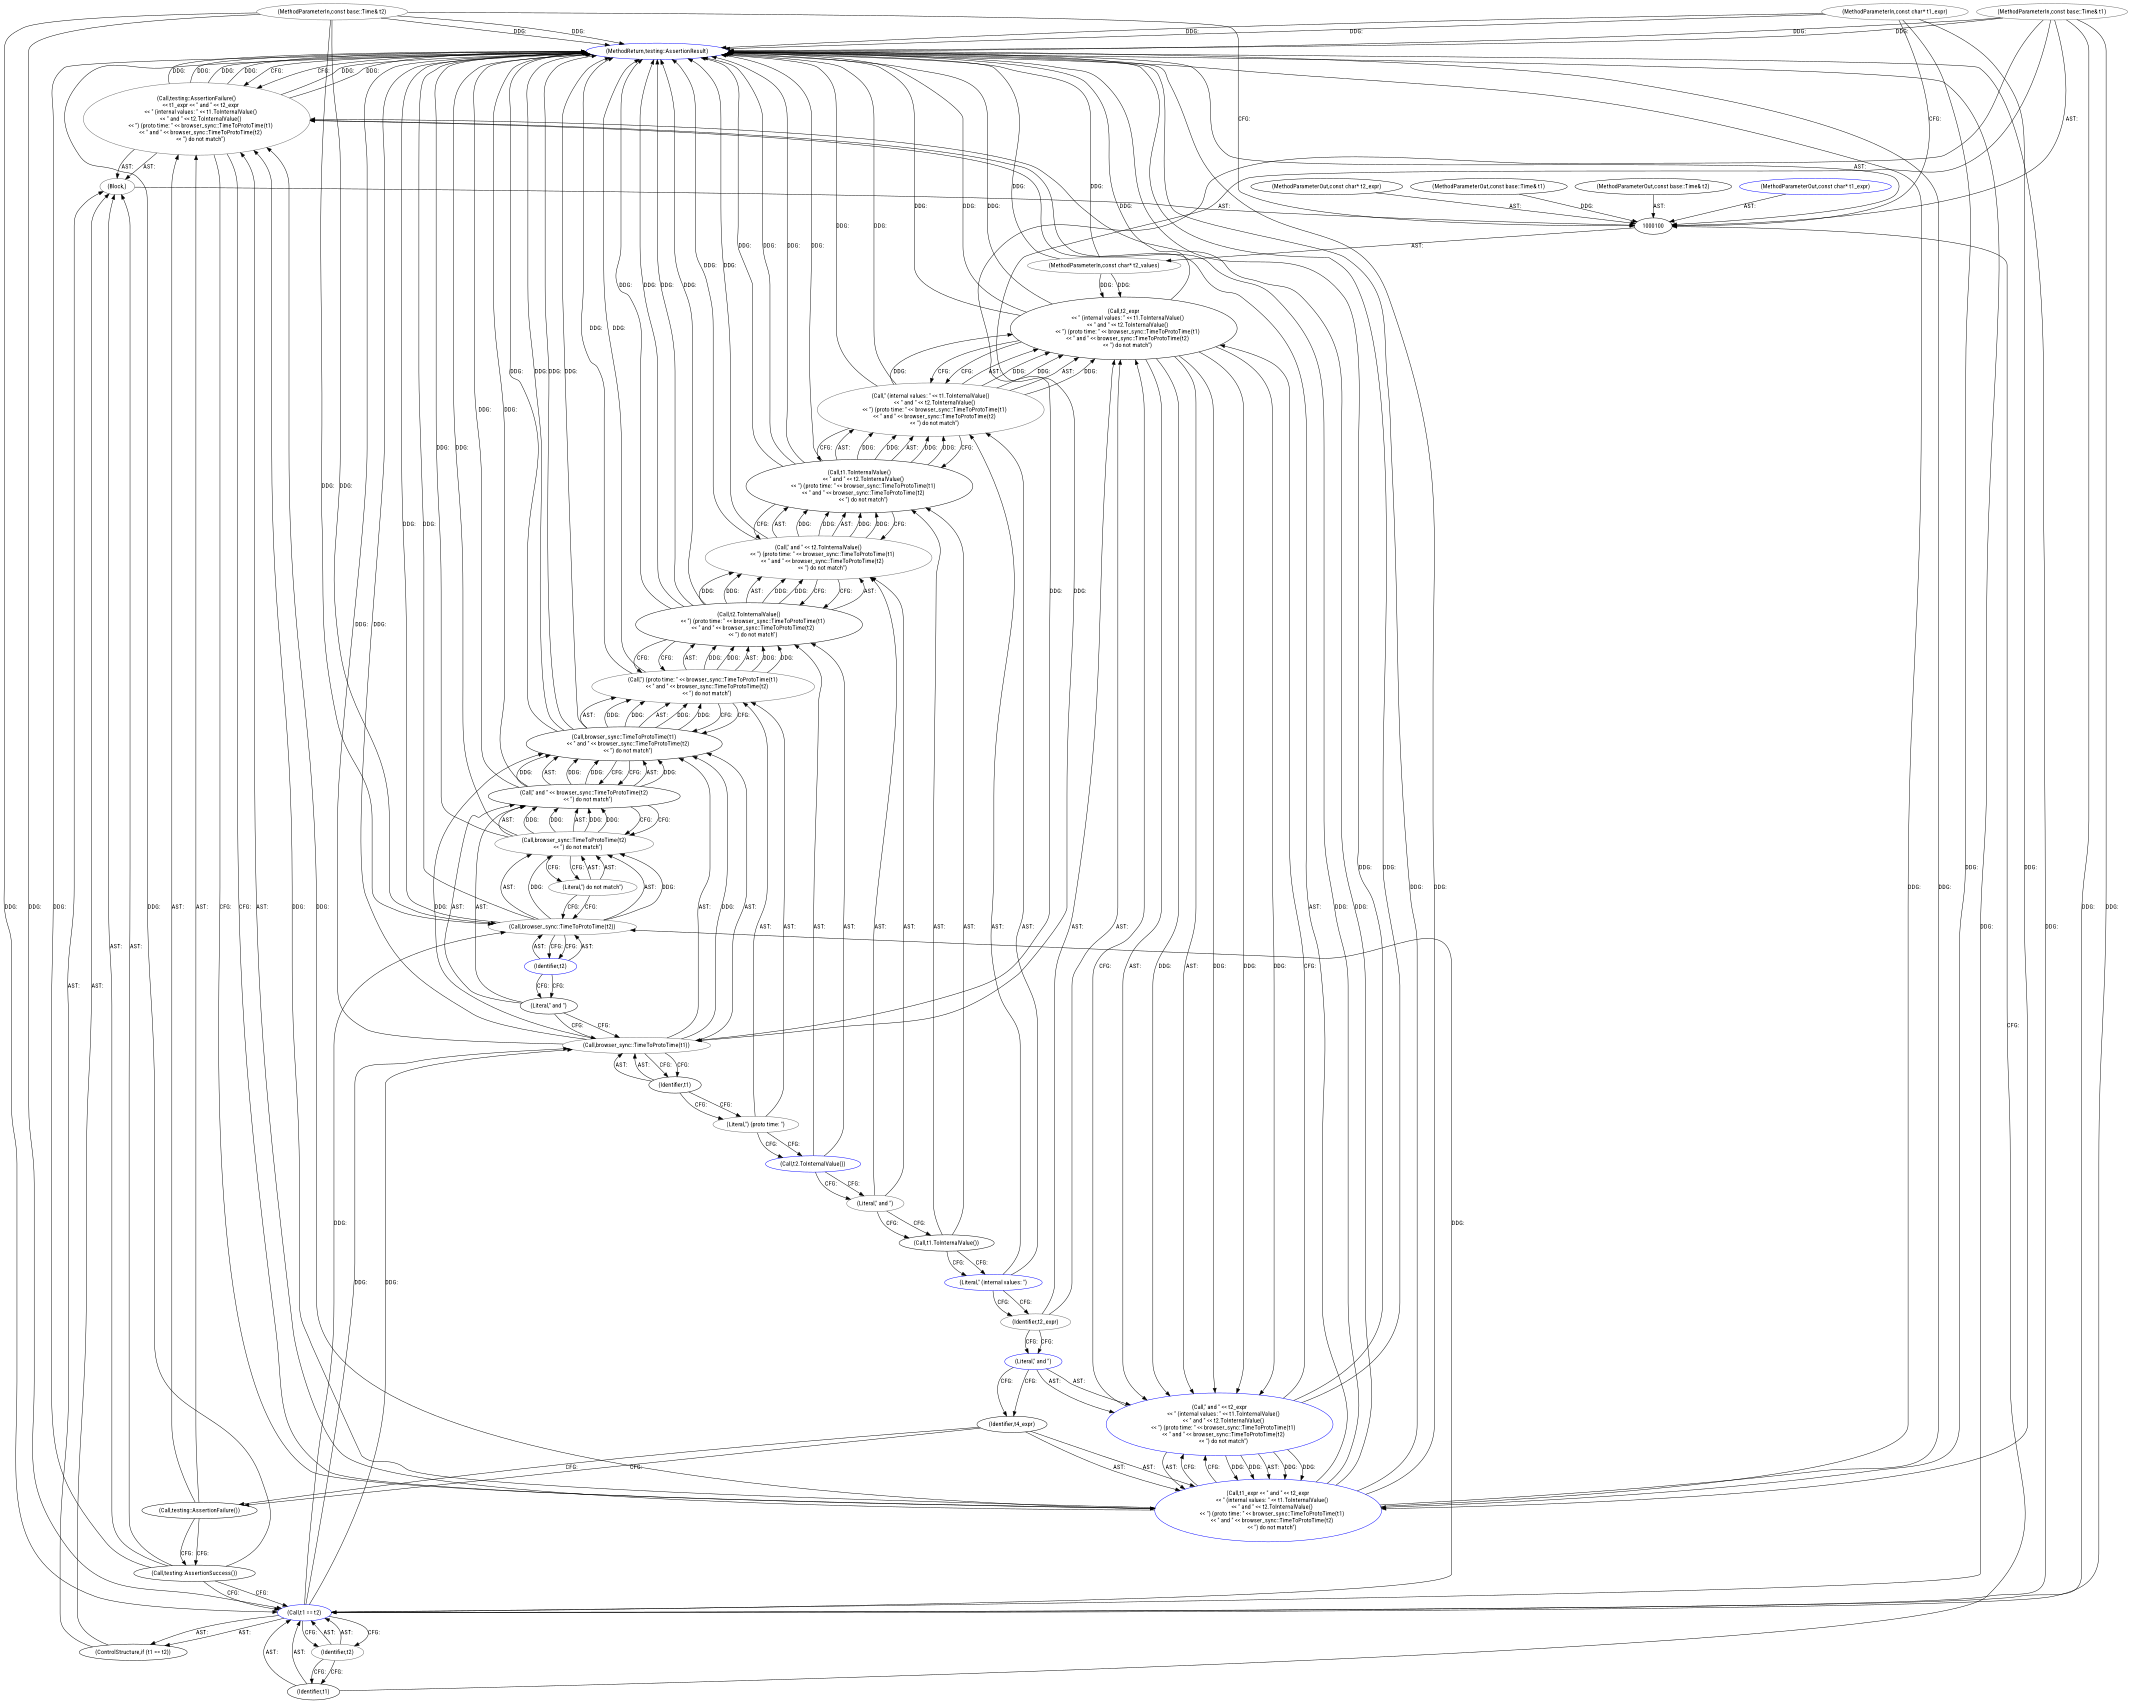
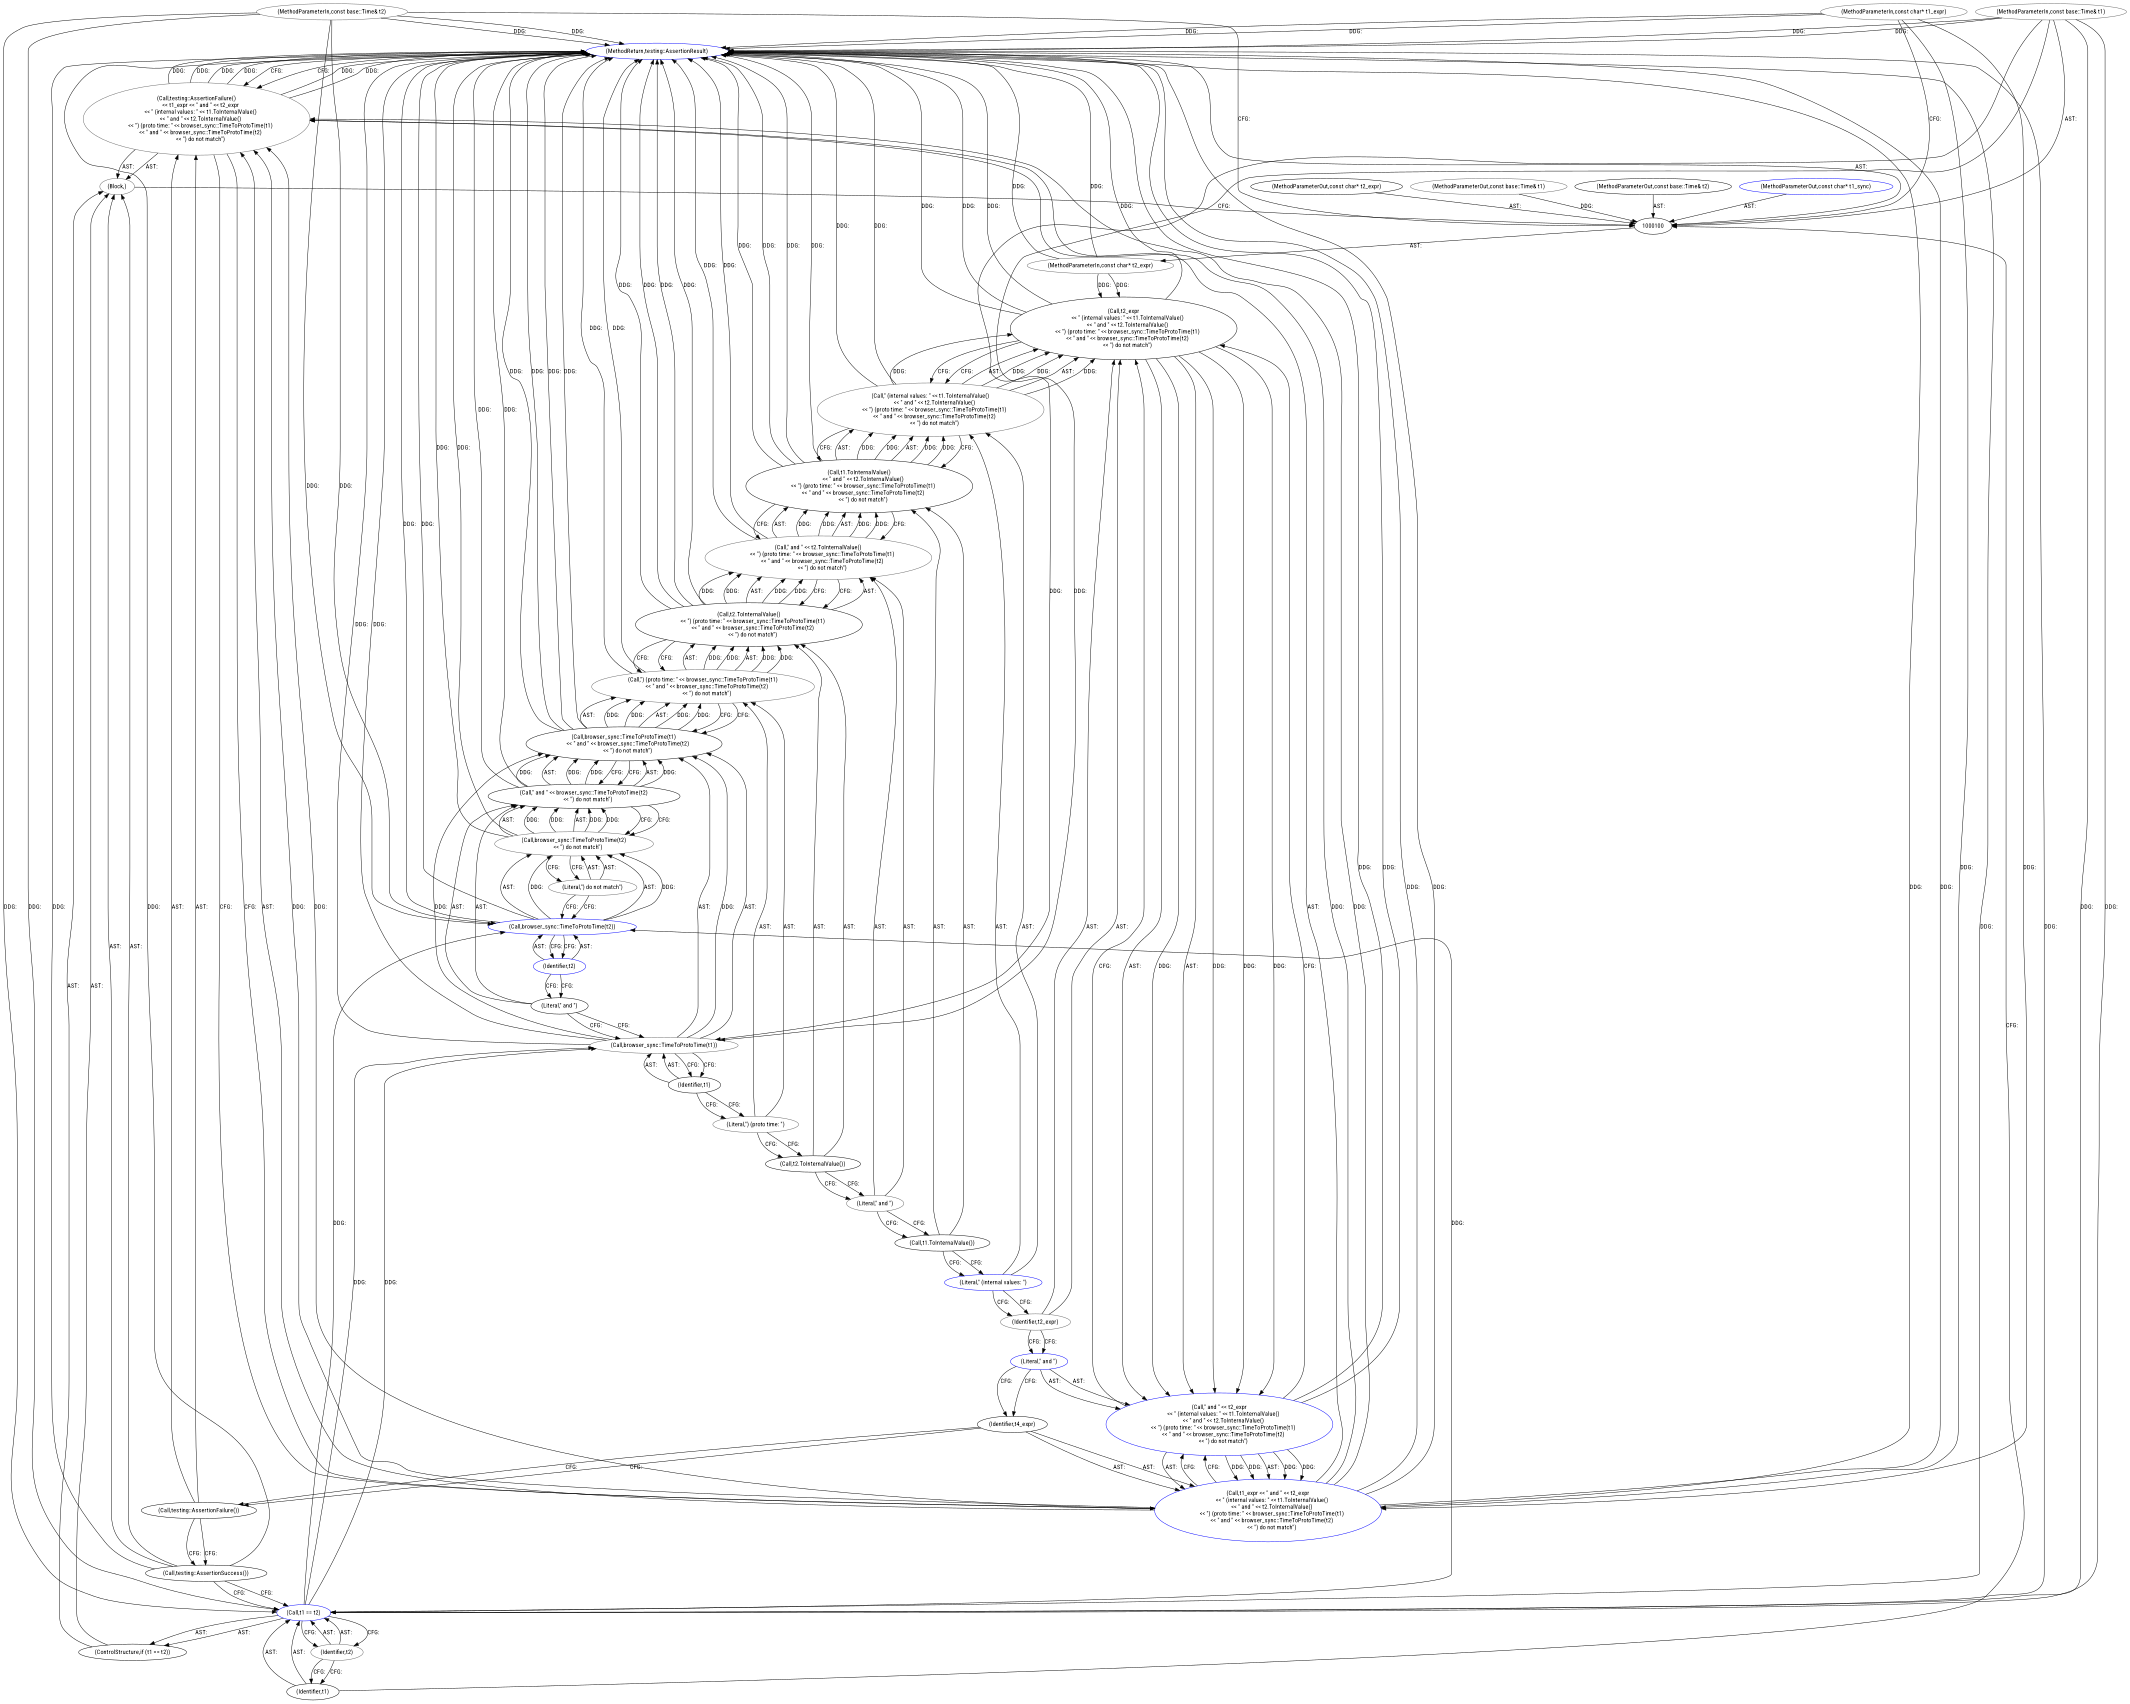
(1400, 165) -> (1407, 165)
(1489, 187) -> (1489, 187)
(1815, 187) -> (1816, 187)
(1225, 206) -> (1225, 206)
(1104, 266) -> (1100, 266)
(562, 927) -> (562, 927)
(813, 1164) -> (813, 1164)
